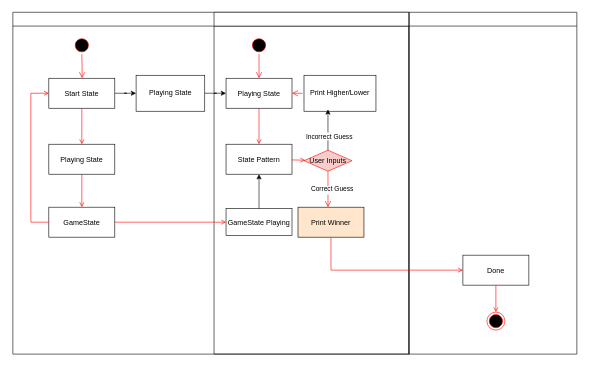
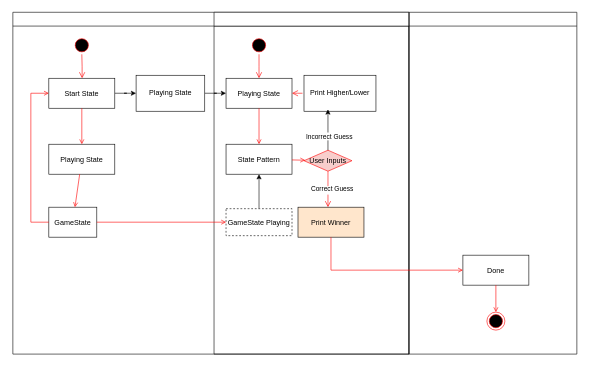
(82, 222) -> (73, 222)
(259, 222) -> (259, 222)
